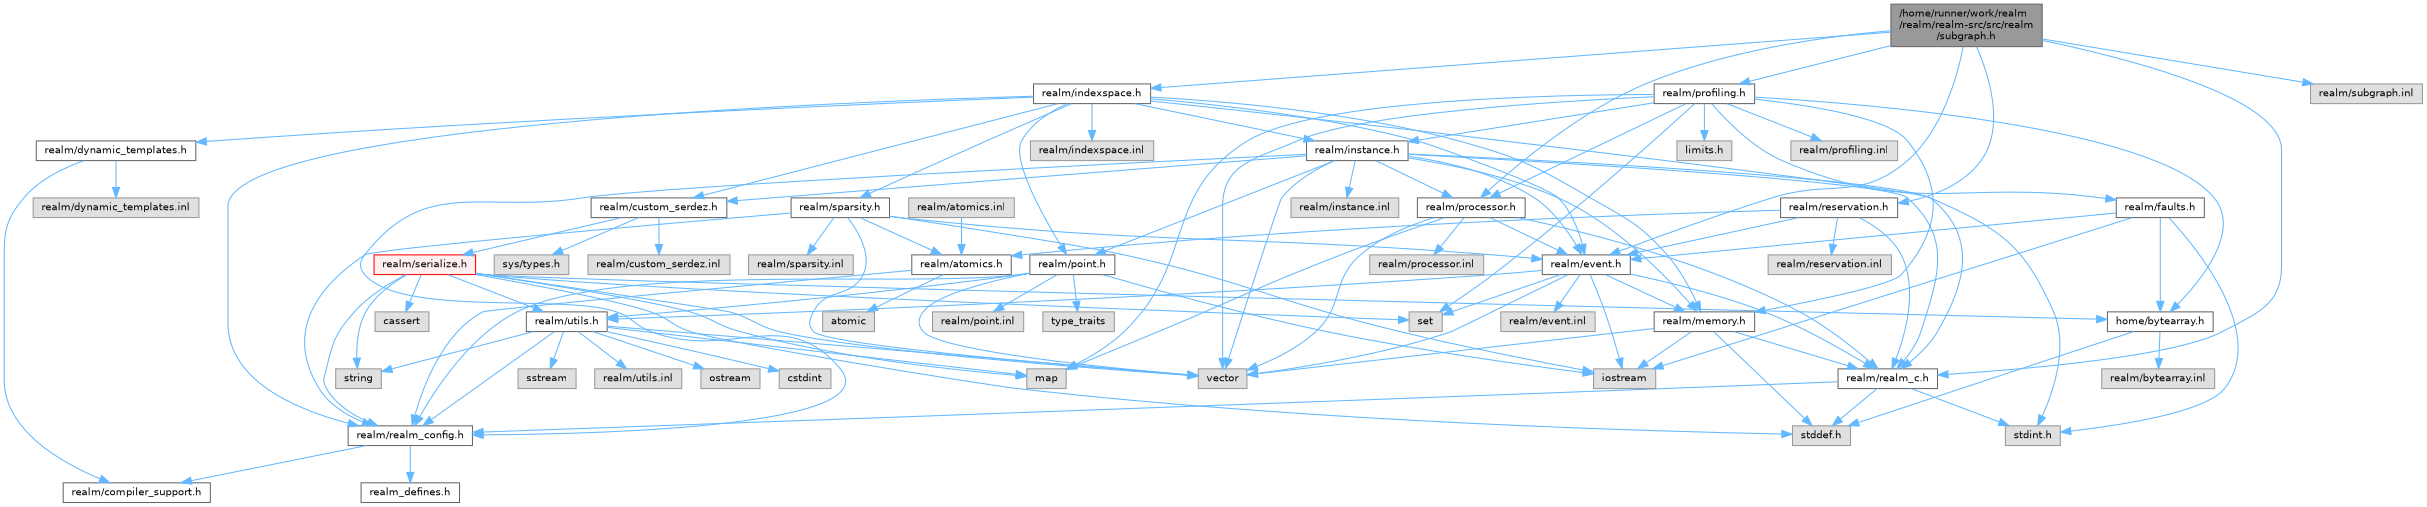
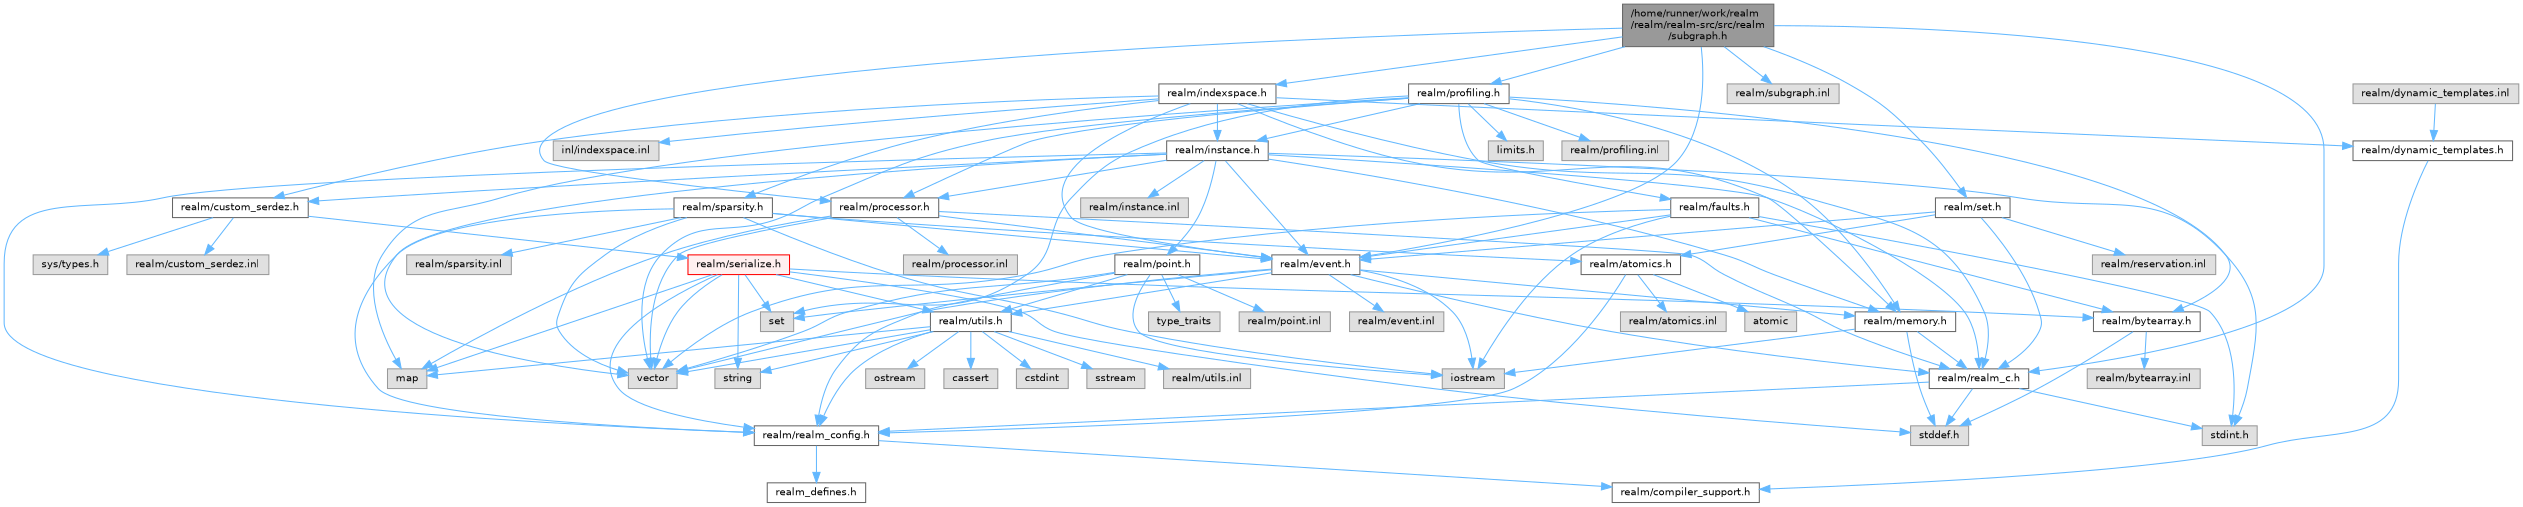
(480, 132) -> none
(1092, 151) -> (606, 151)
(1021, 159) -> none
(116, 174) -> (2435, 117)
(1839, 208) -> (1973, 208)
(962, 234) -> (1649, 289)
(415, 288) -> (971, 345)
(2160, 322) -> (2147, 322)
(1416, 356) -> (1110, 254)
